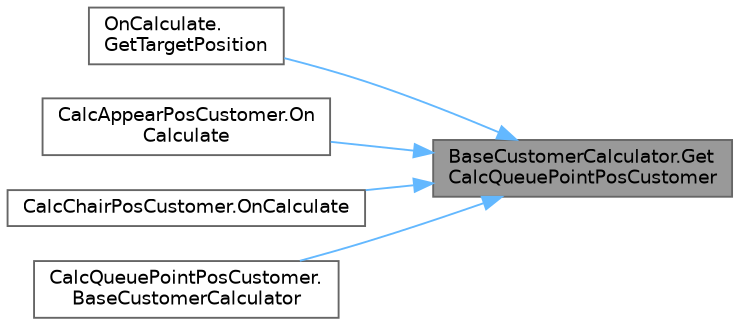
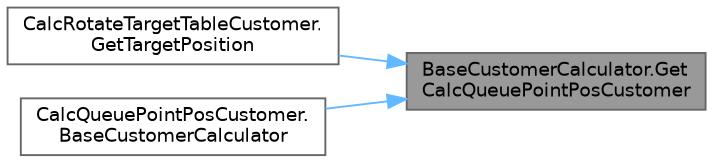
(186, 36) -> (173, 36)
(186, 127) -> none
(186, 208) -> none
